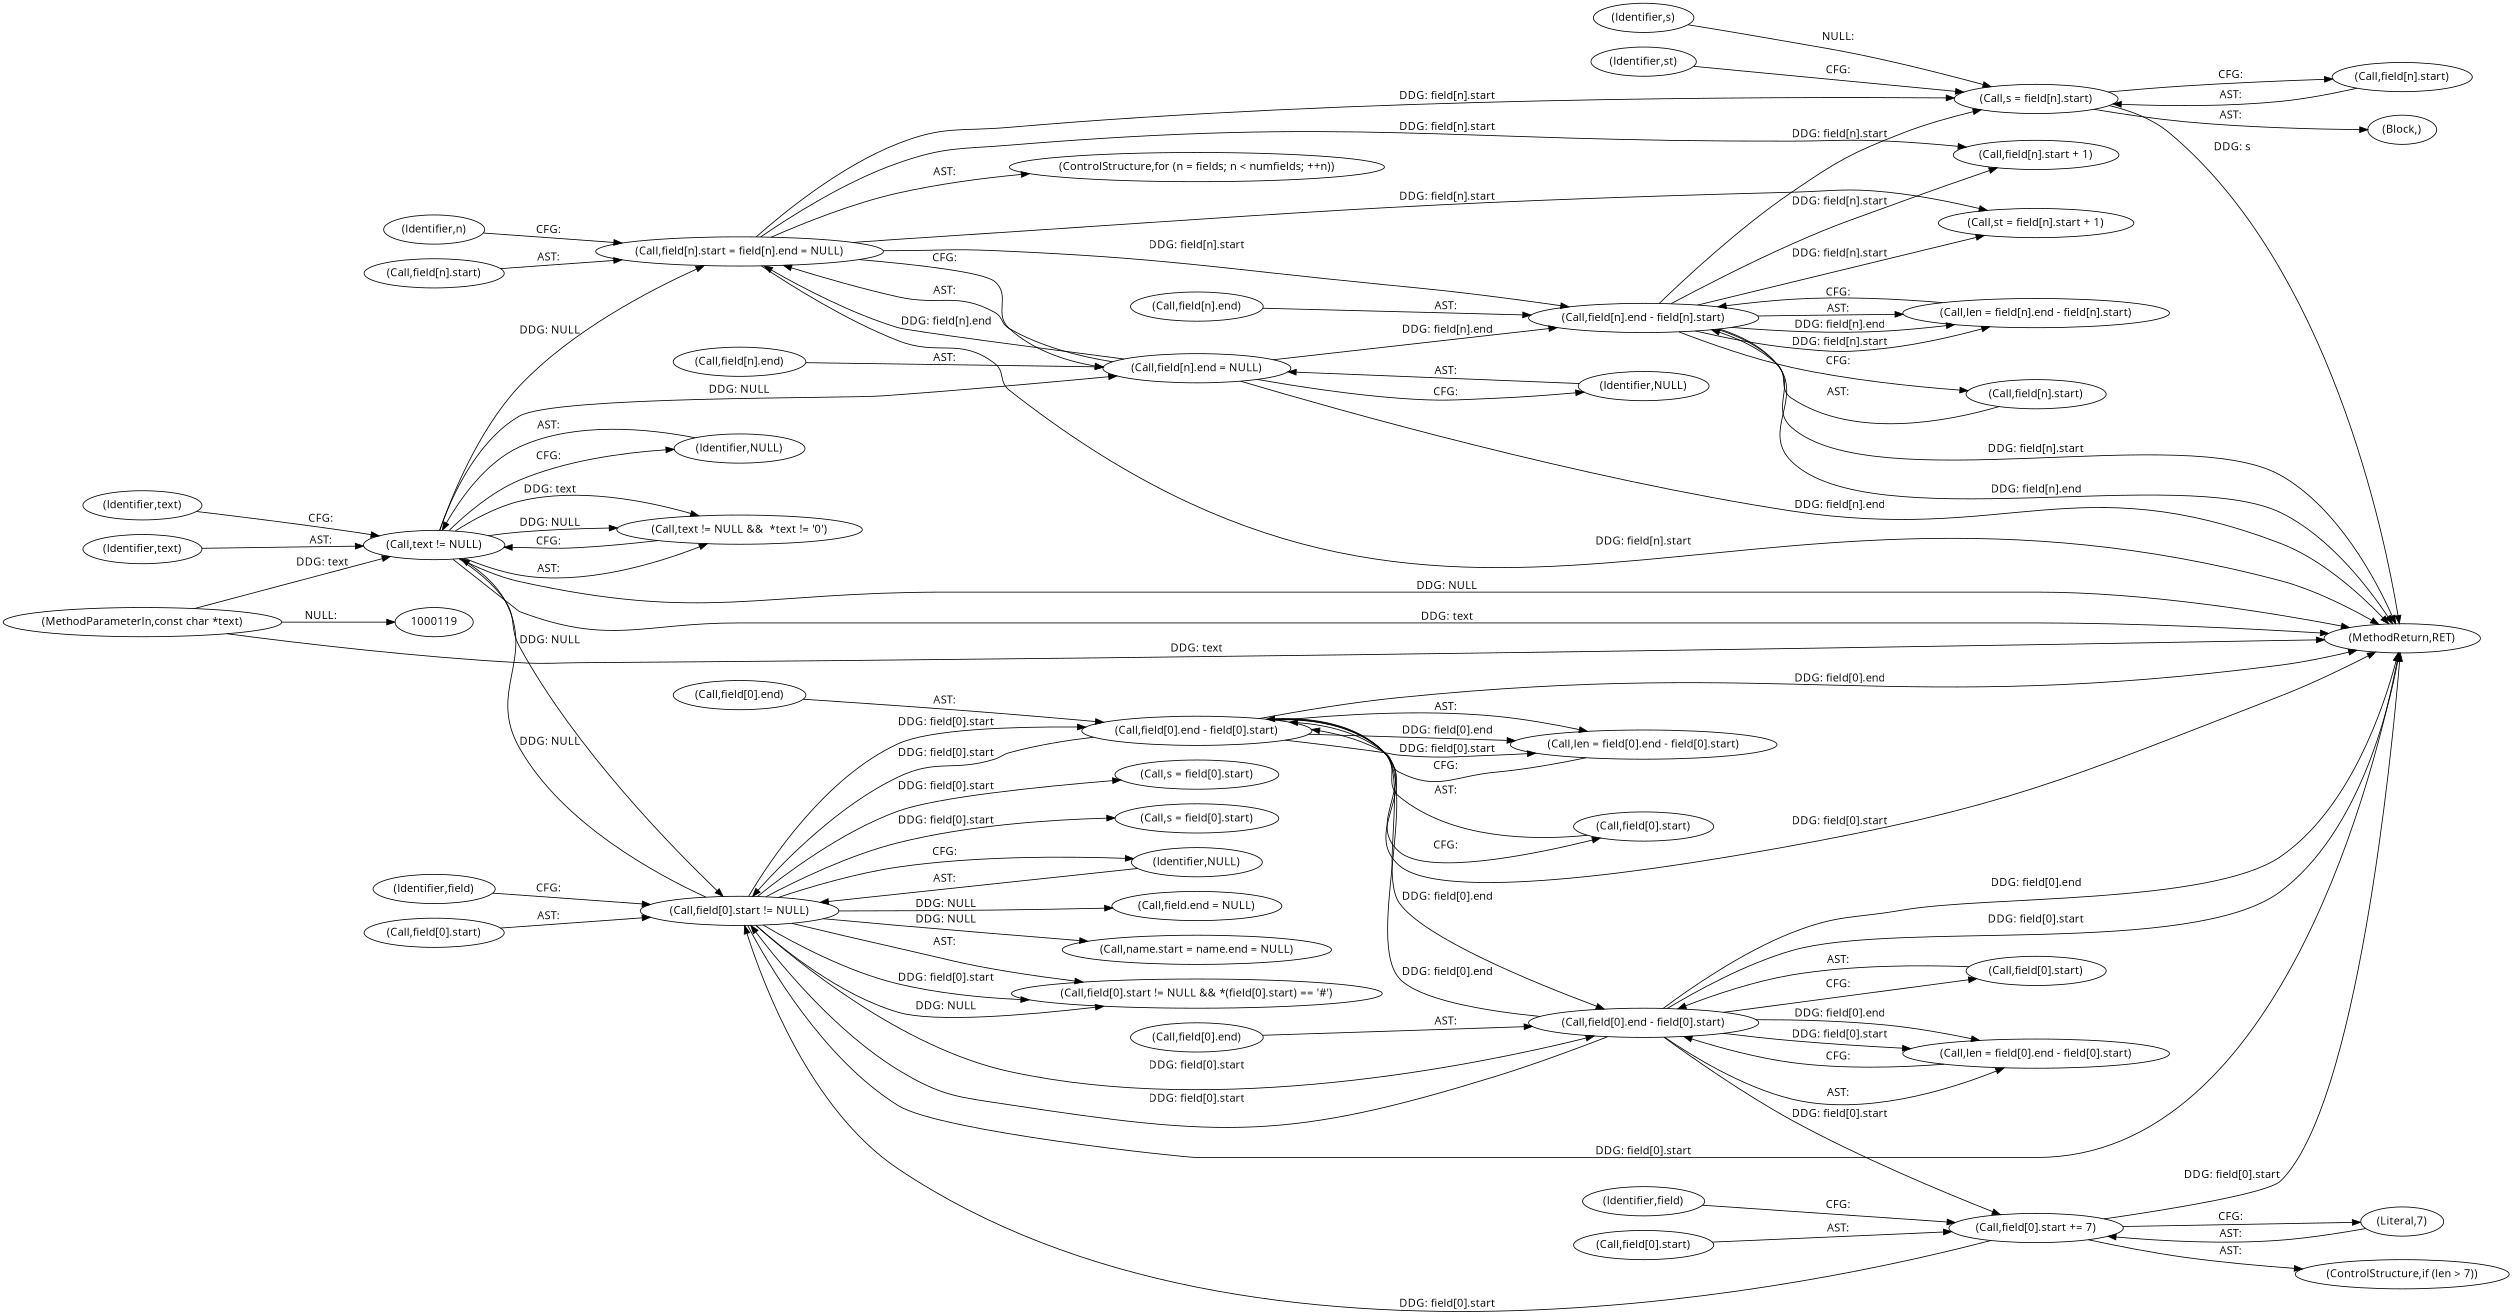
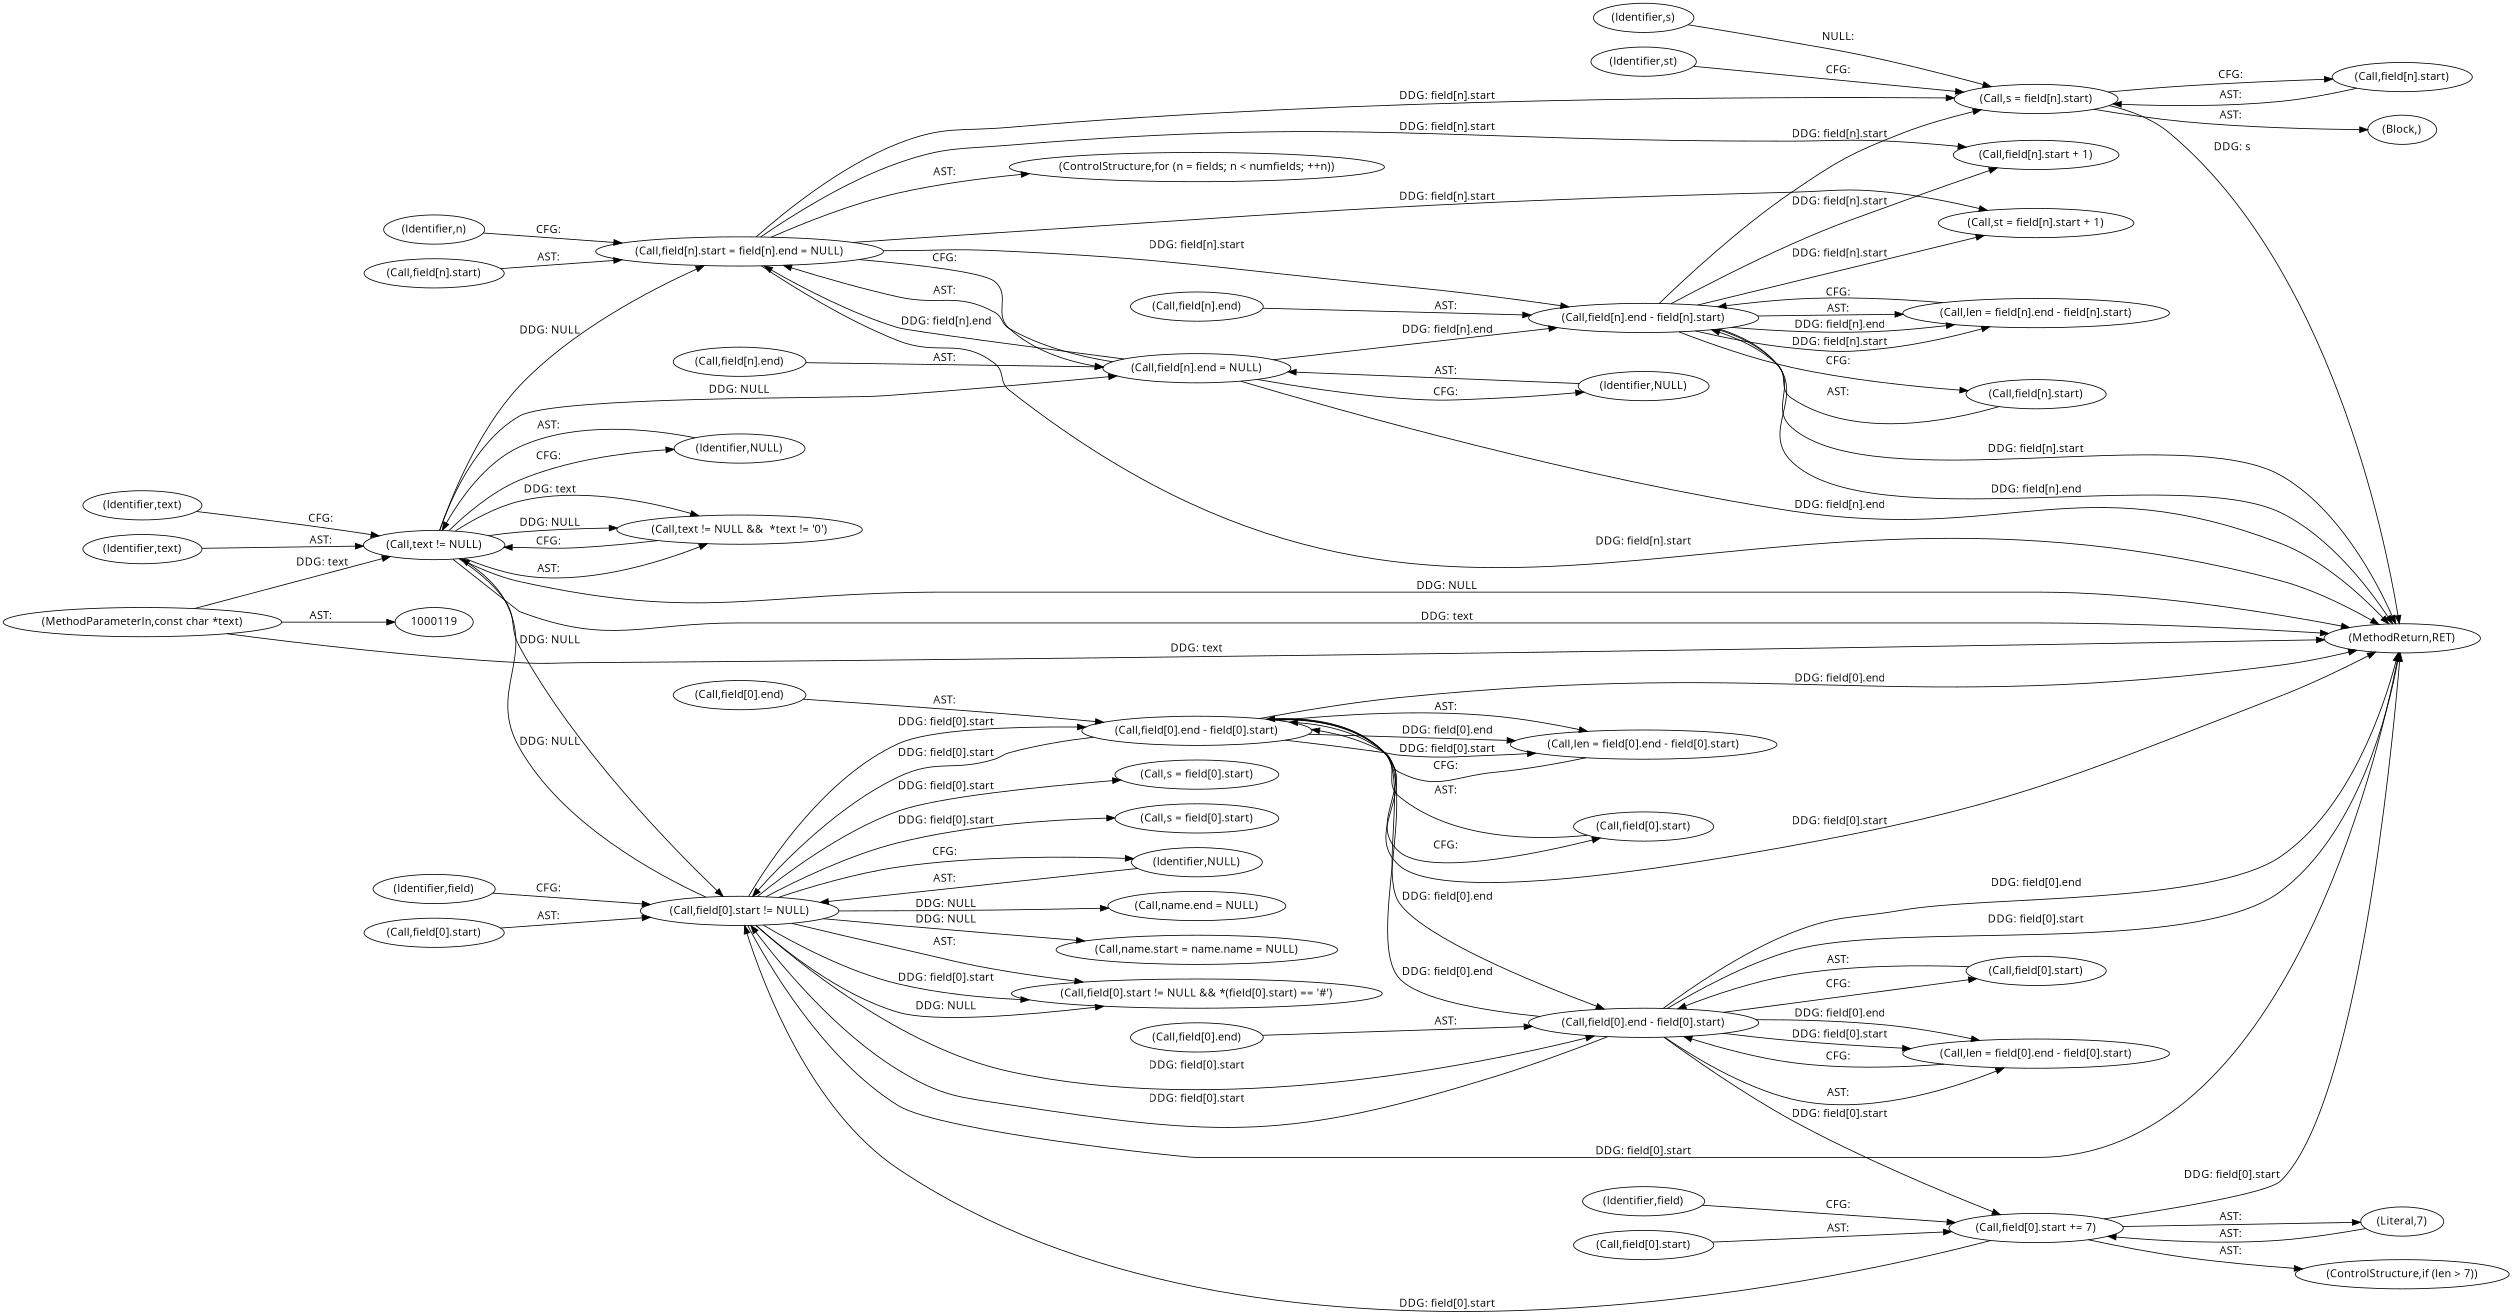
(323, 616) -> (323, 616)
(1197, 906) -> (1197, 906)
(1197, 950) -> (1197, 950)
(2232, 1217) -> (2232, 1217)
